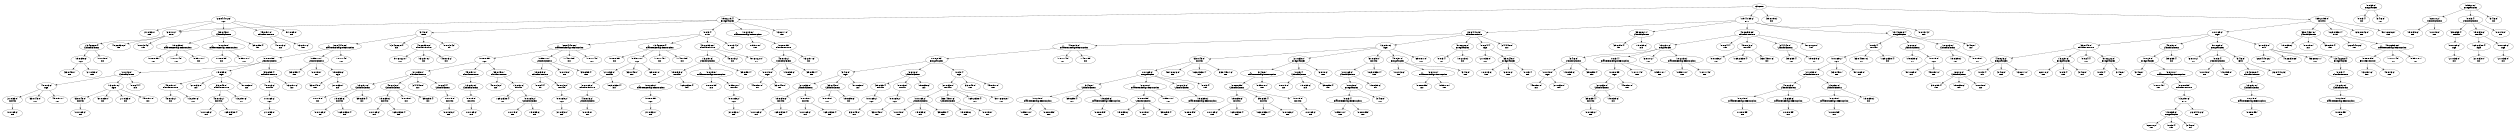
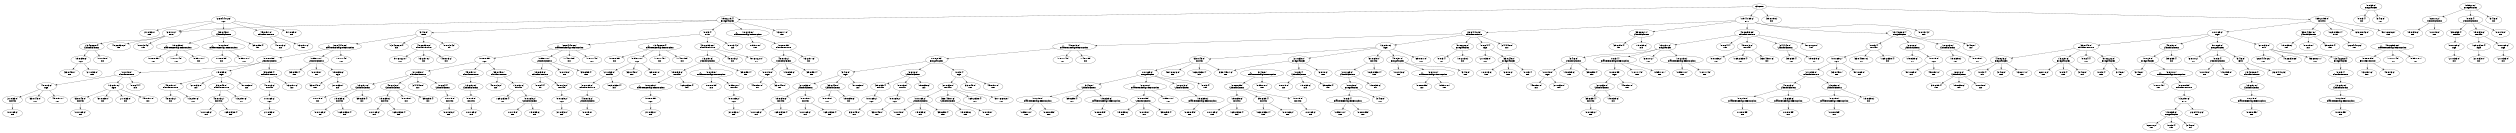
(687, 39) -> none
(2360, 40) -> none
(1282, 66) -> (1262, 65)
(127, 73) -> (127, 73)
